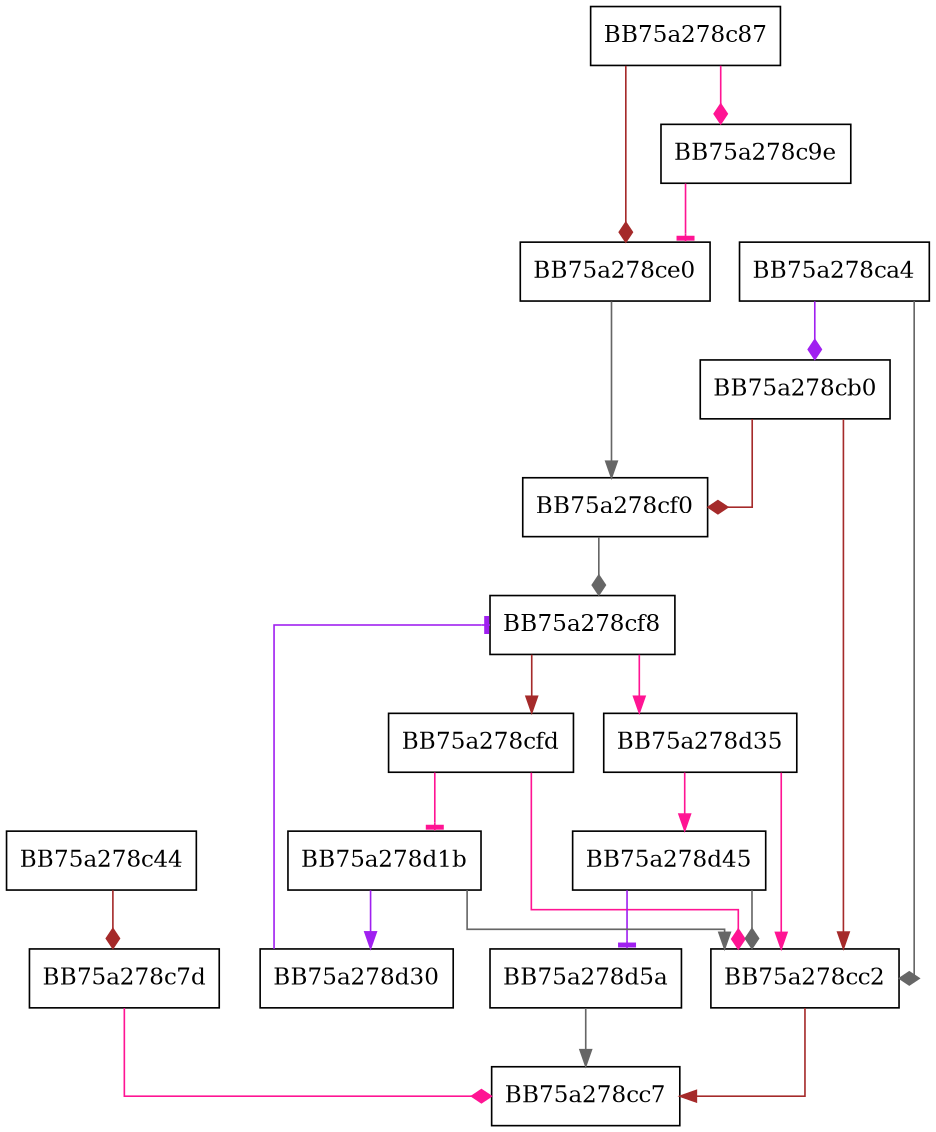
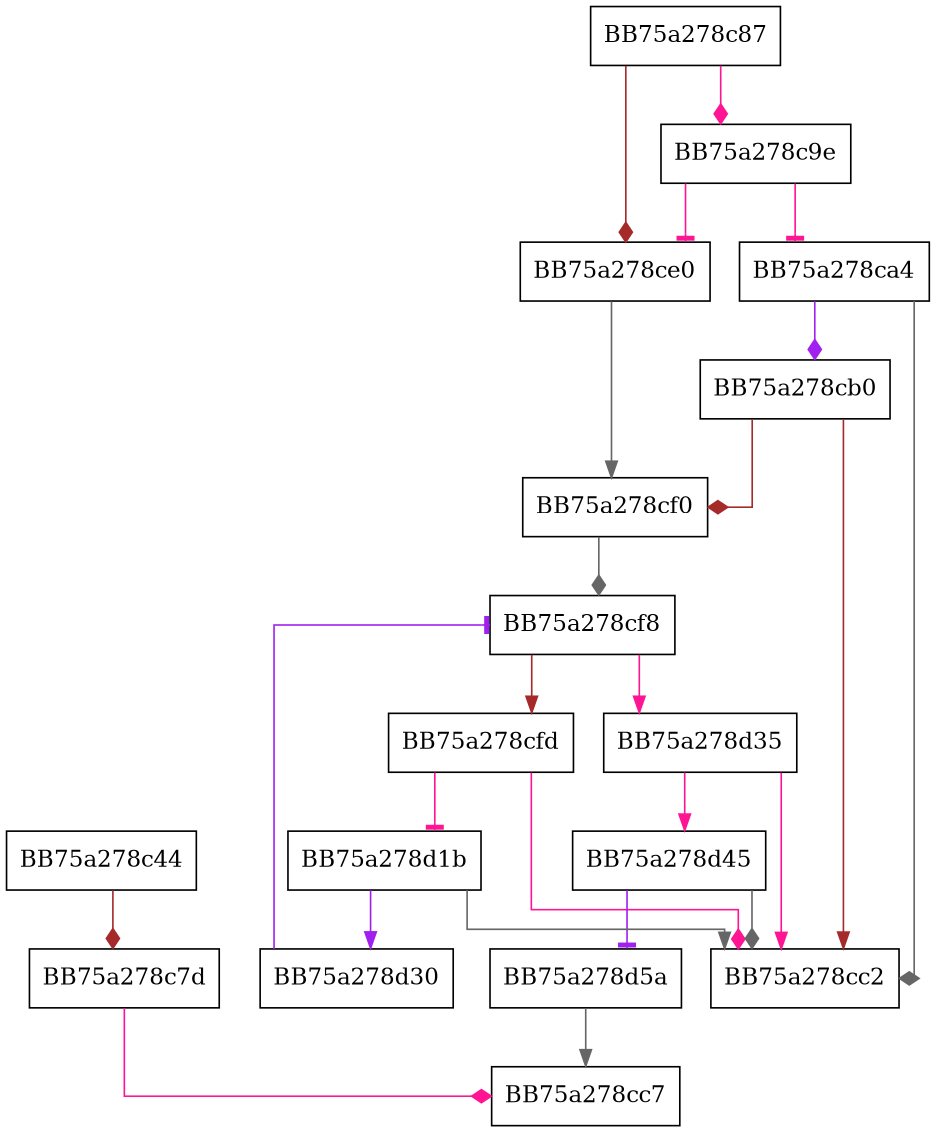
none -> (795, 208)
(795, 1096) -> none
